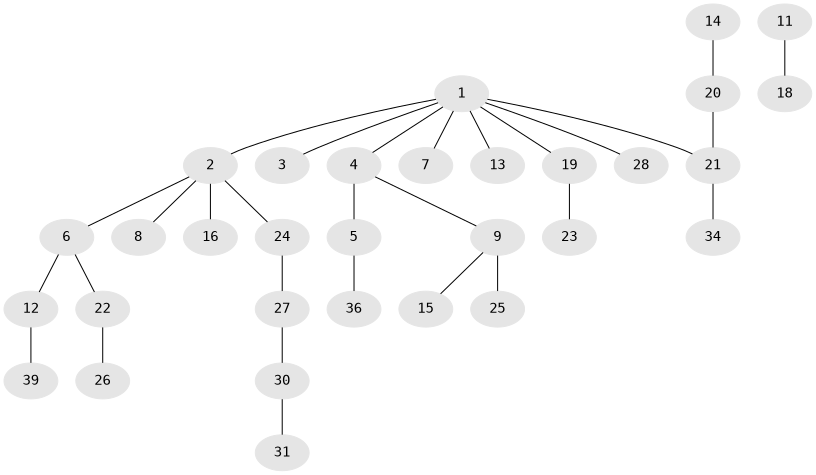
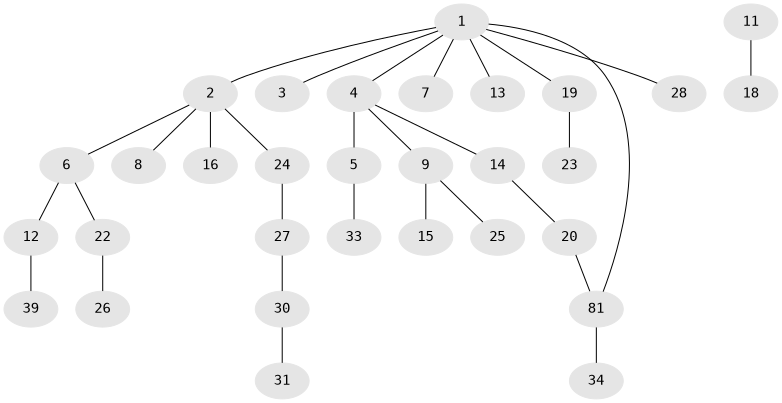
none -> (426, 130)
(713, 166) -> (596, 309)
(354, 309) -> (354, 237)
